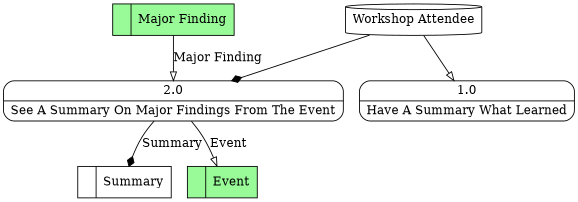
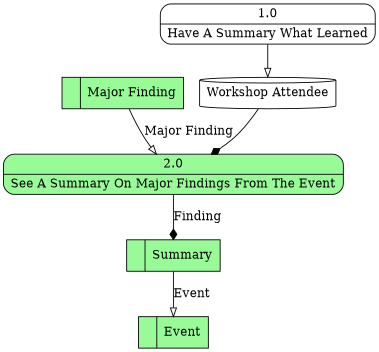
(436, 54) -> (268, 56)
(173, 101) -> (173, 174)
(204, 139) -> (173, 290)
(173, 144) -> (197, 217)
(124, 182) -> (173, 256)
